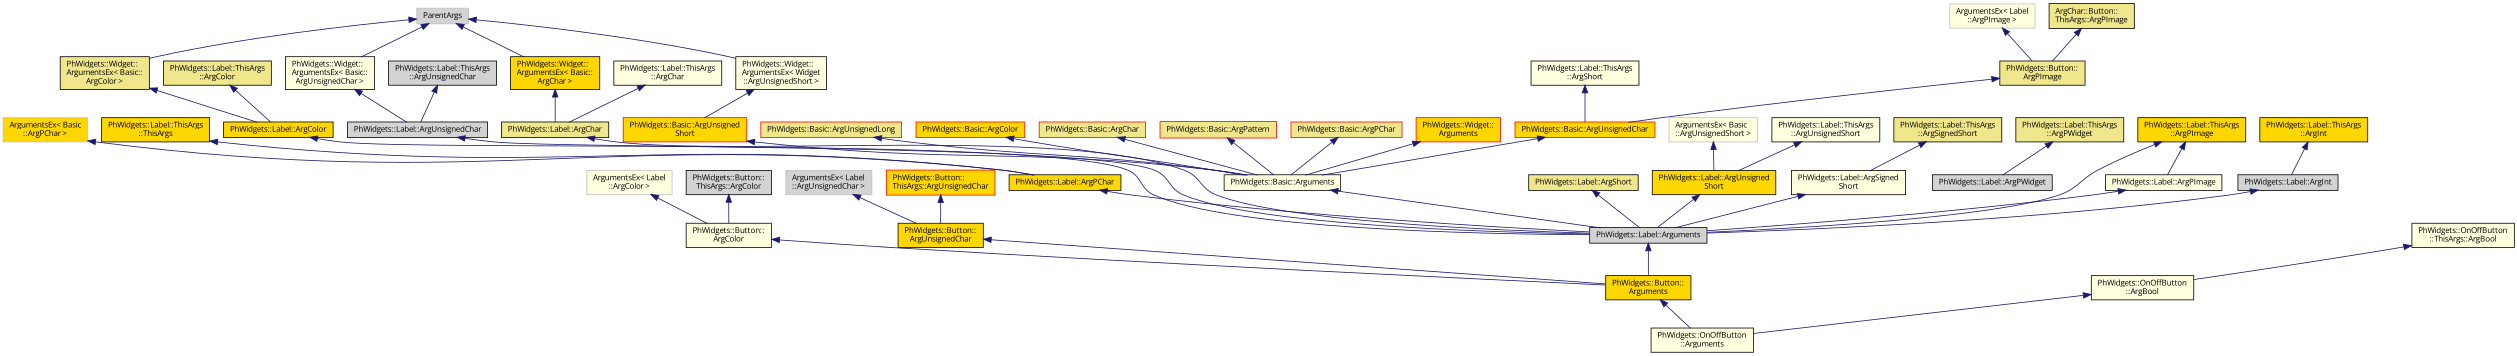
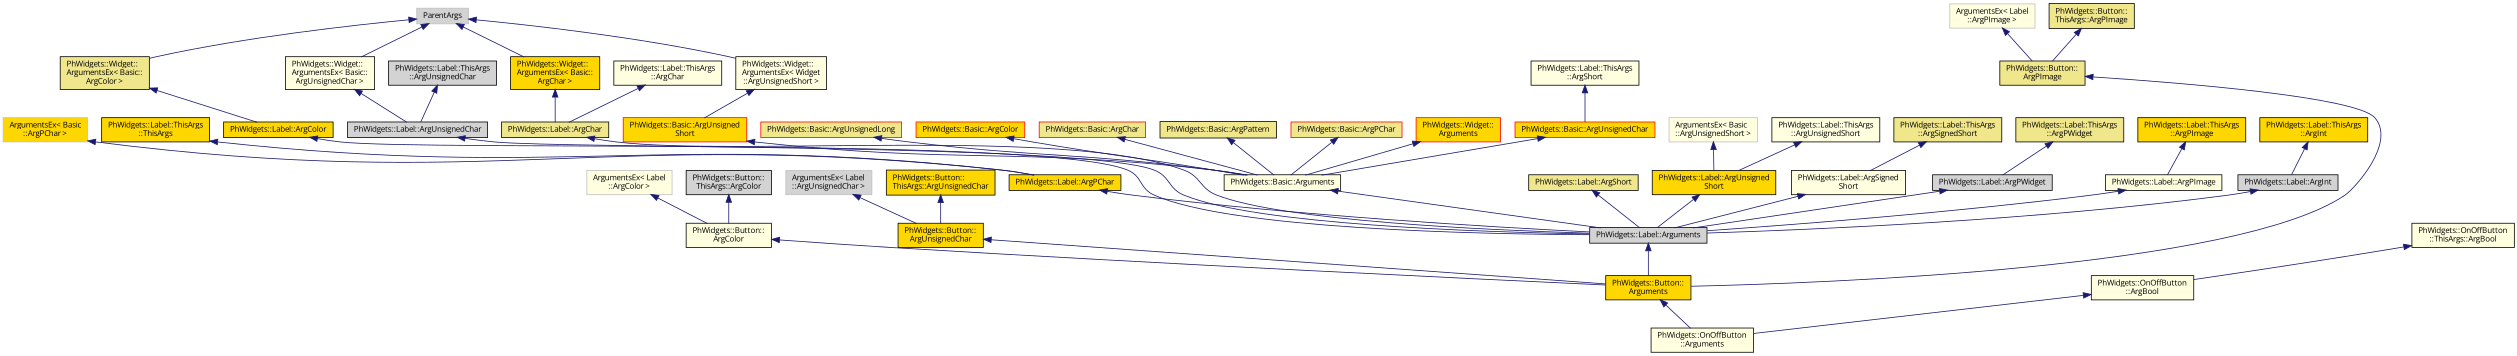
(2092, 16) -> (2092, 16)
(217, 73) -> none
(1810, 99) -> (2209, 241)
(1218, 130) -> (1218, 130)
(941, 183) -> (941, 183)
(1938, 216) -> (1816, 210)
